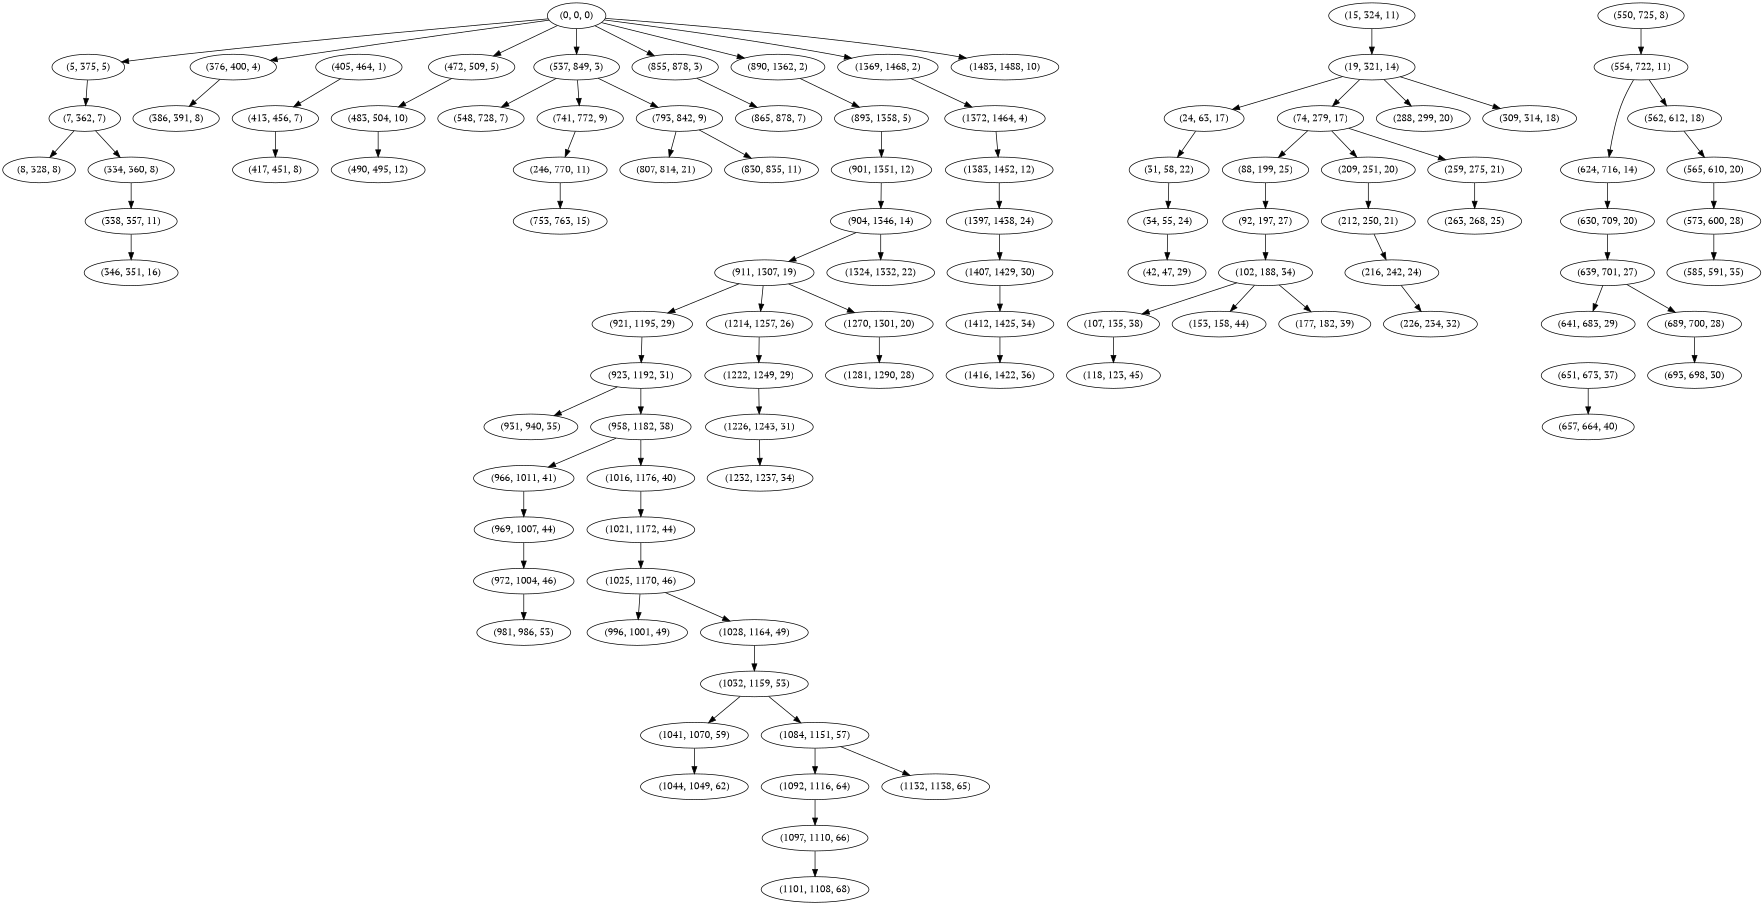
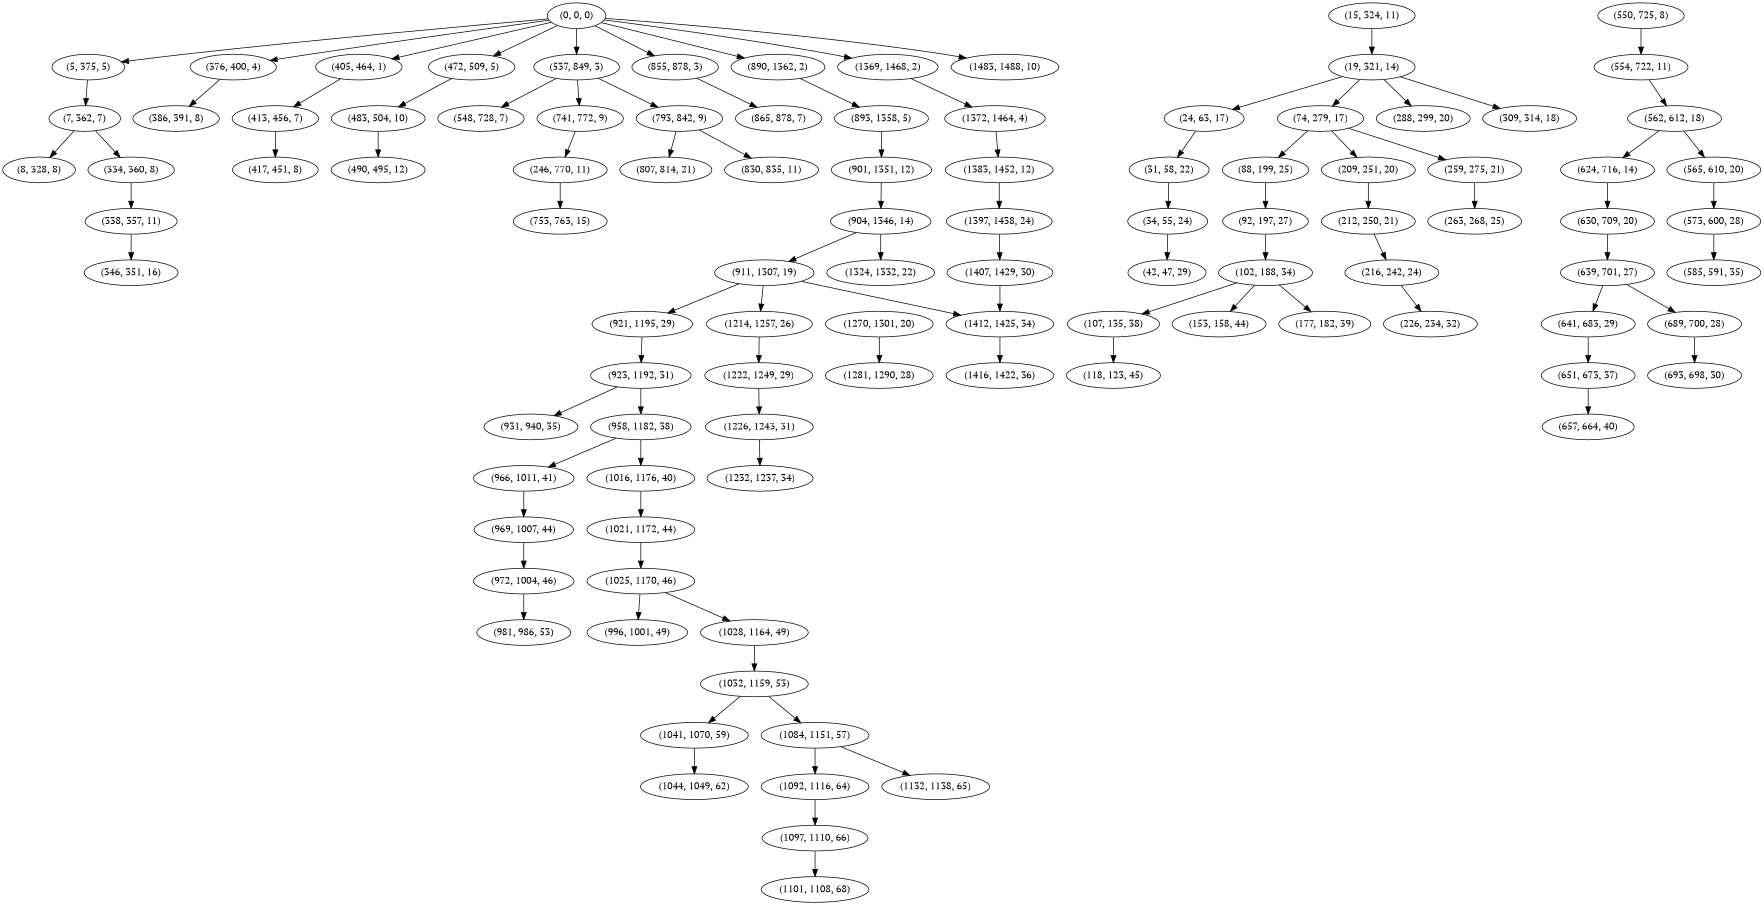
none -> (475, 40)
(1618, 114) -> (1644, 142)
(818, 297) -> (878, 298)
none -> (1588, 346)
